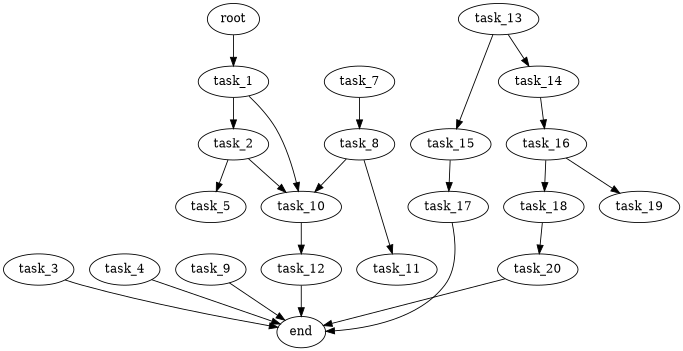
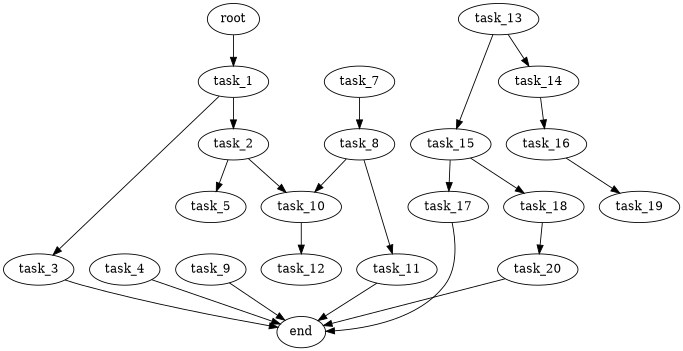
(280, 136) -> (139, 173)
(545, 171) -> (494, 173)
(301, 297) -> (351, 300)
